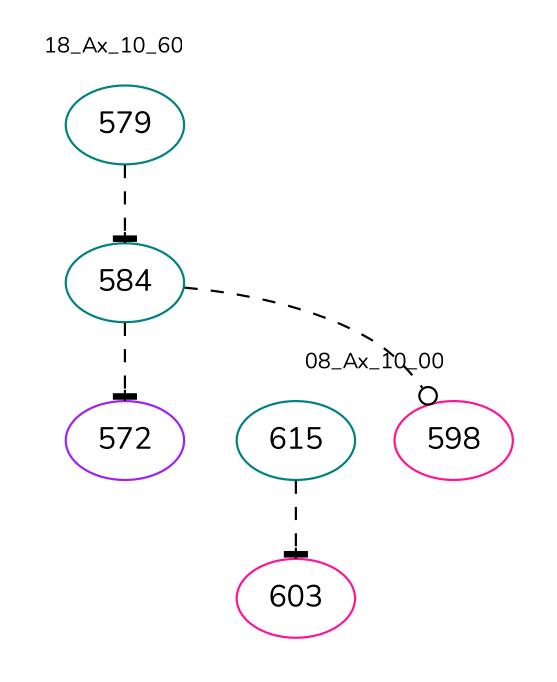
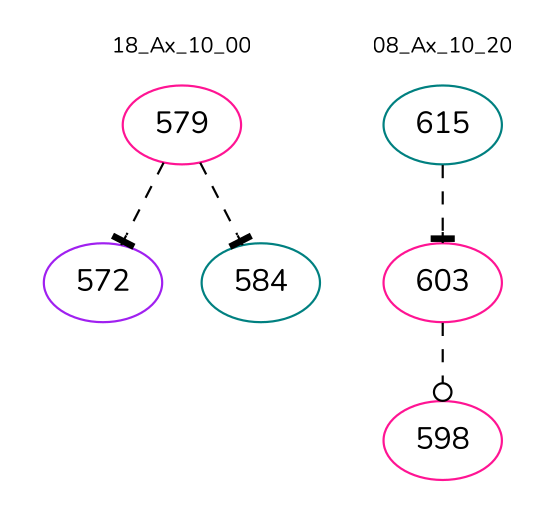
(114, 47) -> (182, 47)
(125, 125) -> (182, 125)
(315, 314) -> (443, 353)
(125, 356) -> (145, 199)
(375, 363) -> (443, 47)
